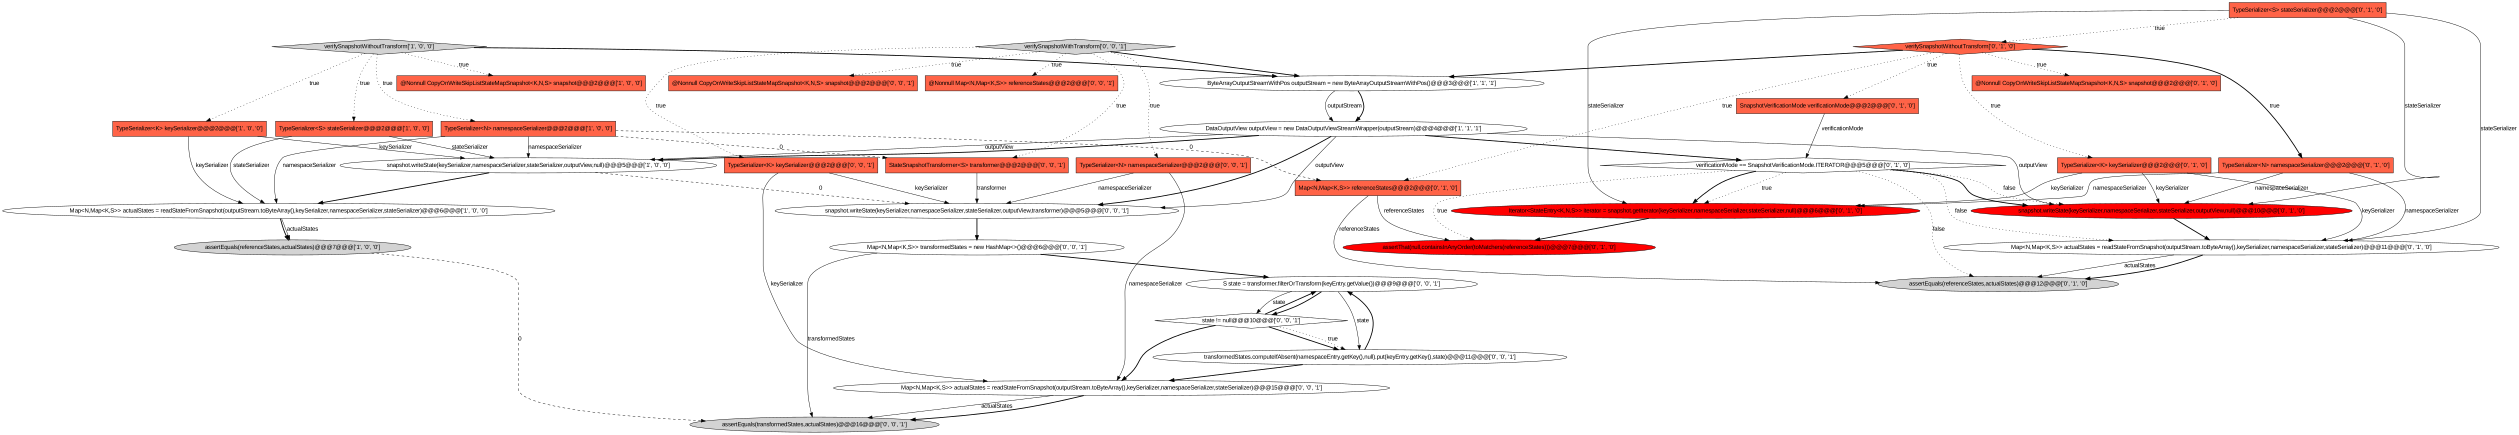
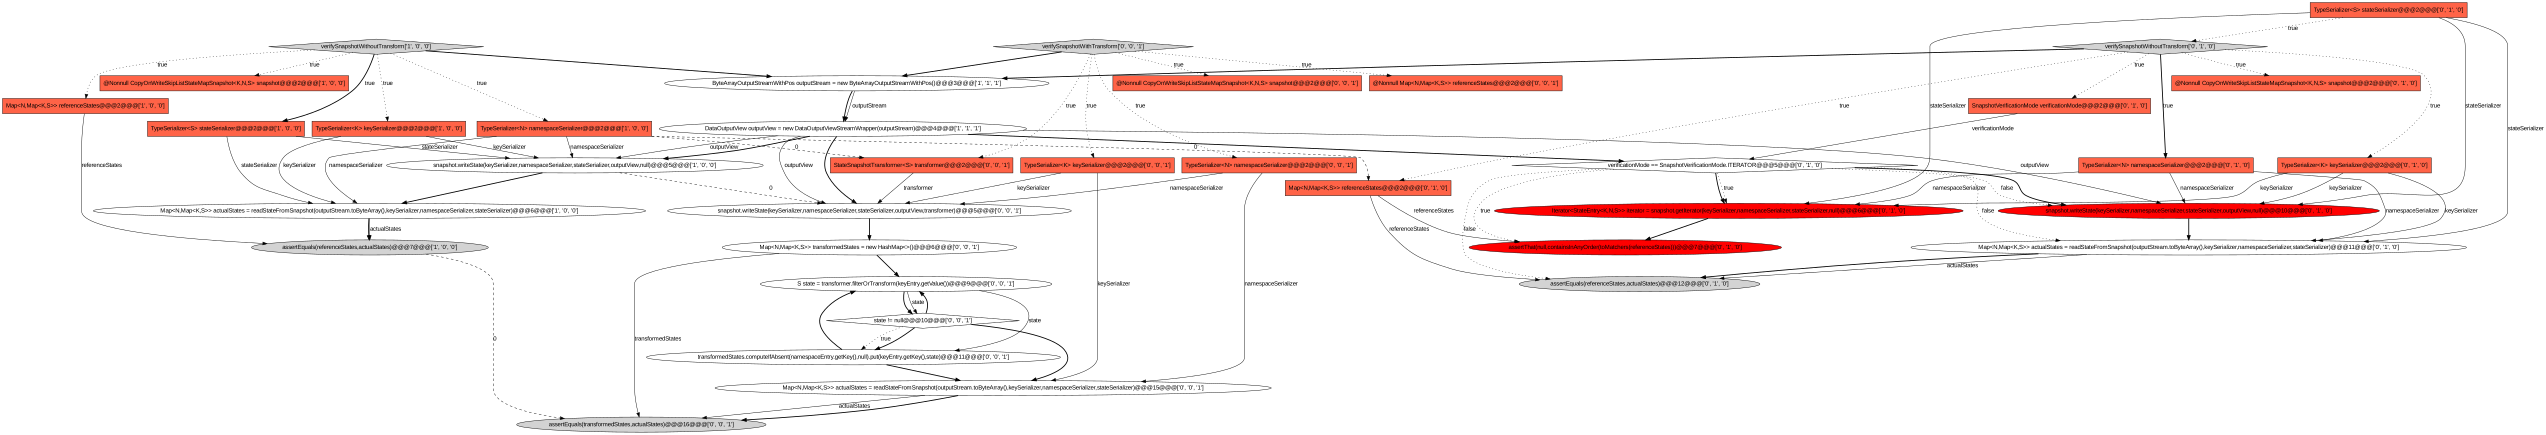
(1960, 47) -> (2160, 47)
(358, 83) -> (340, 99)
none -> (85, 106)
